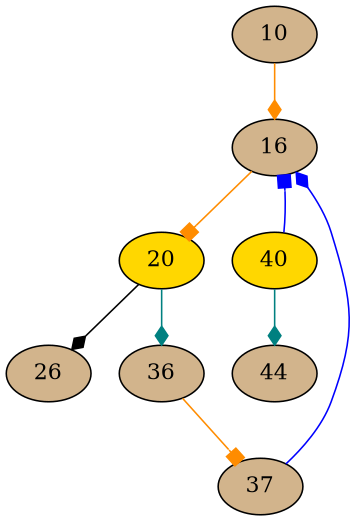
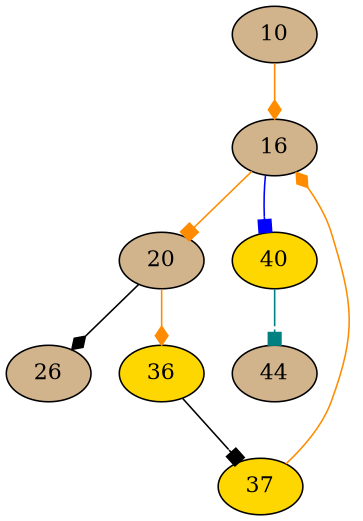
(285, 212) -> (264, 196)
(162, 261) -> (162, 261)
(162, 308) -> (162, 308)
(275, 308) -> (275, 308)
(349, 330) -> (349, 330)
(162, 374) -> (162, 374)
(206, 424) -> (206, 424)
(261, 487) -> (261, 487)
